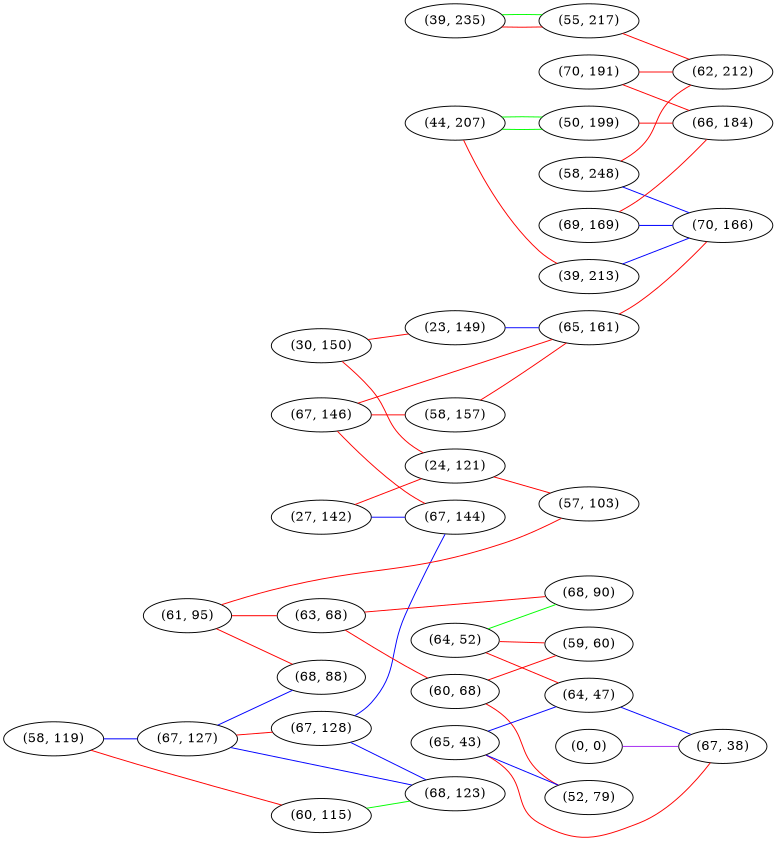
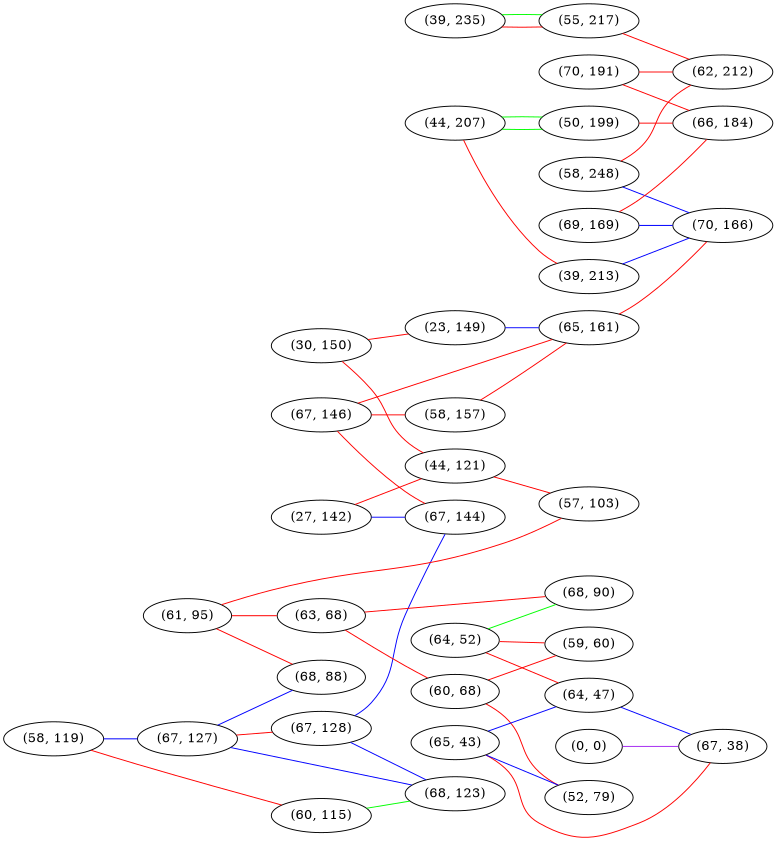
(455, 466) -> (455, 466)
